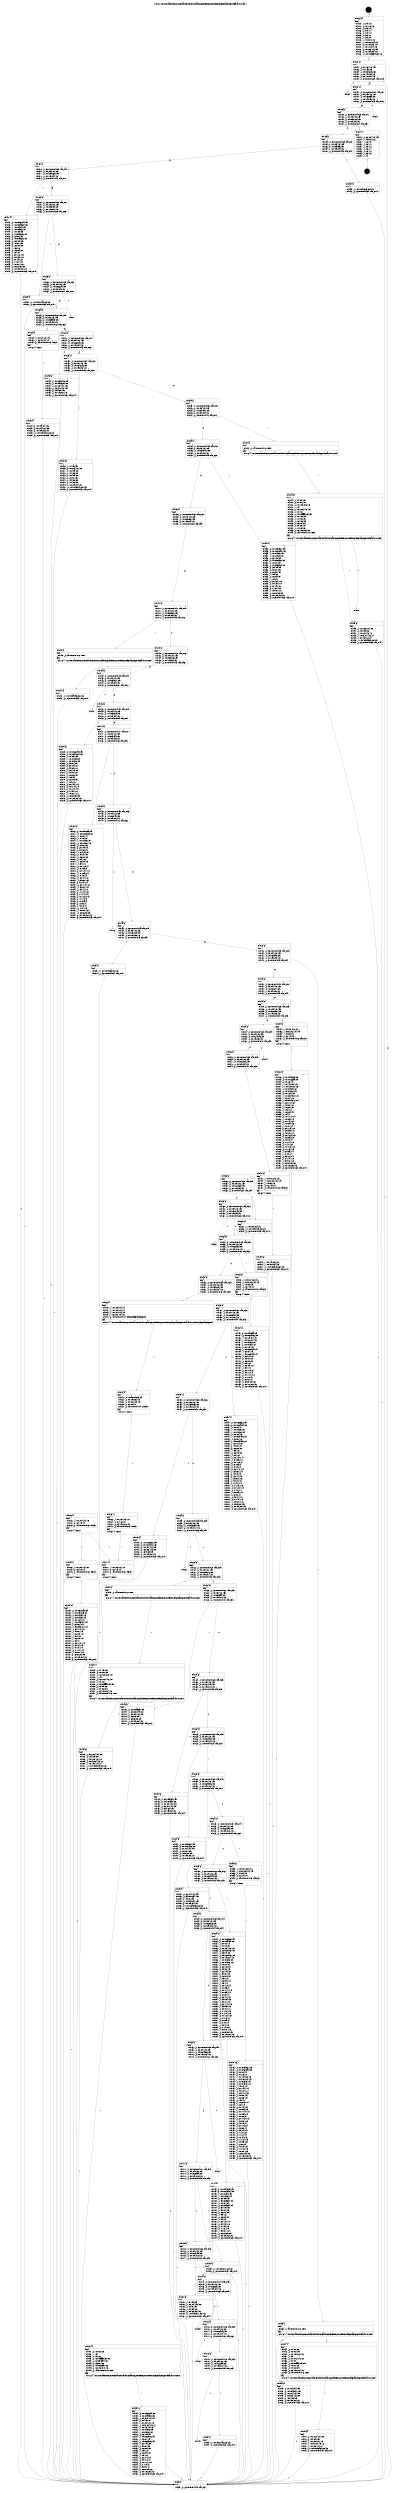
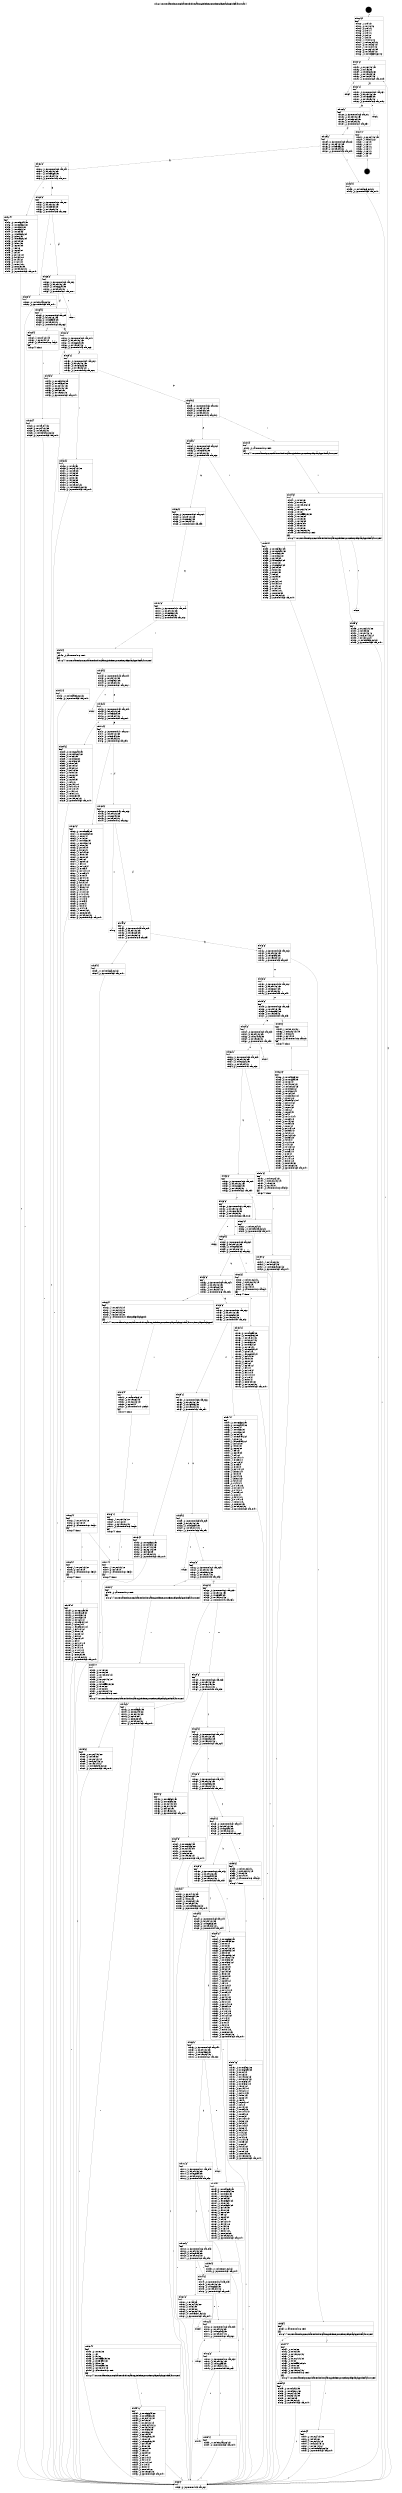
(171, 656) -> none
none -> (240, 1121)
none -> (224, 1299)
